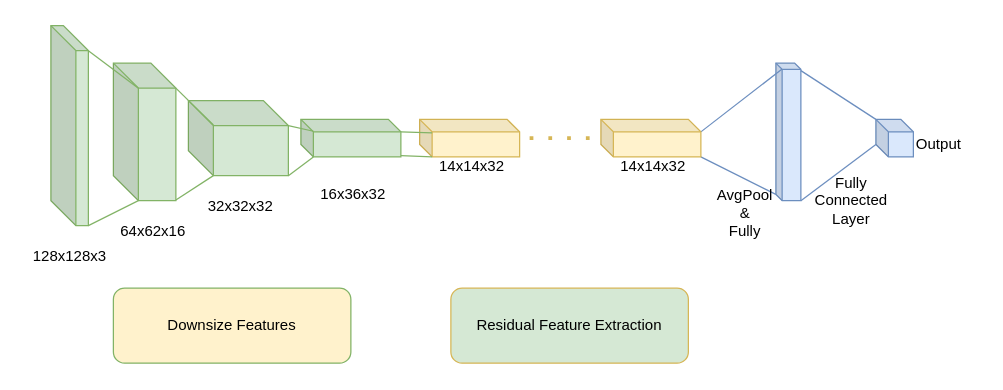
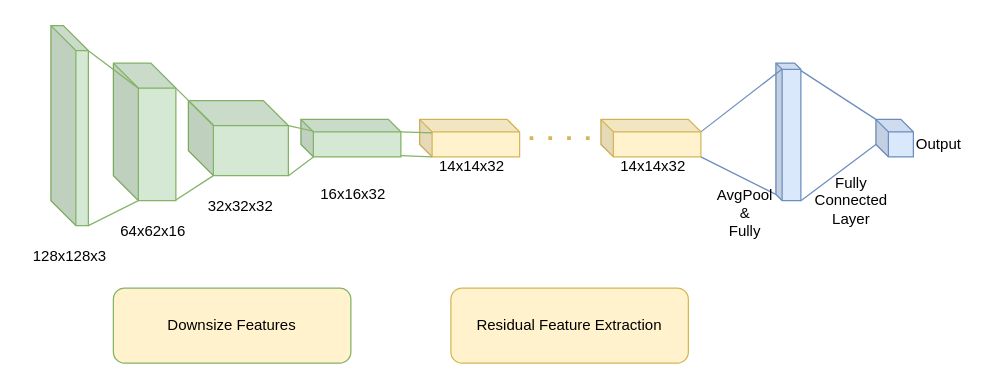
(354, 194) -> (354, 194)
(569, 326) -> (569, 326)
